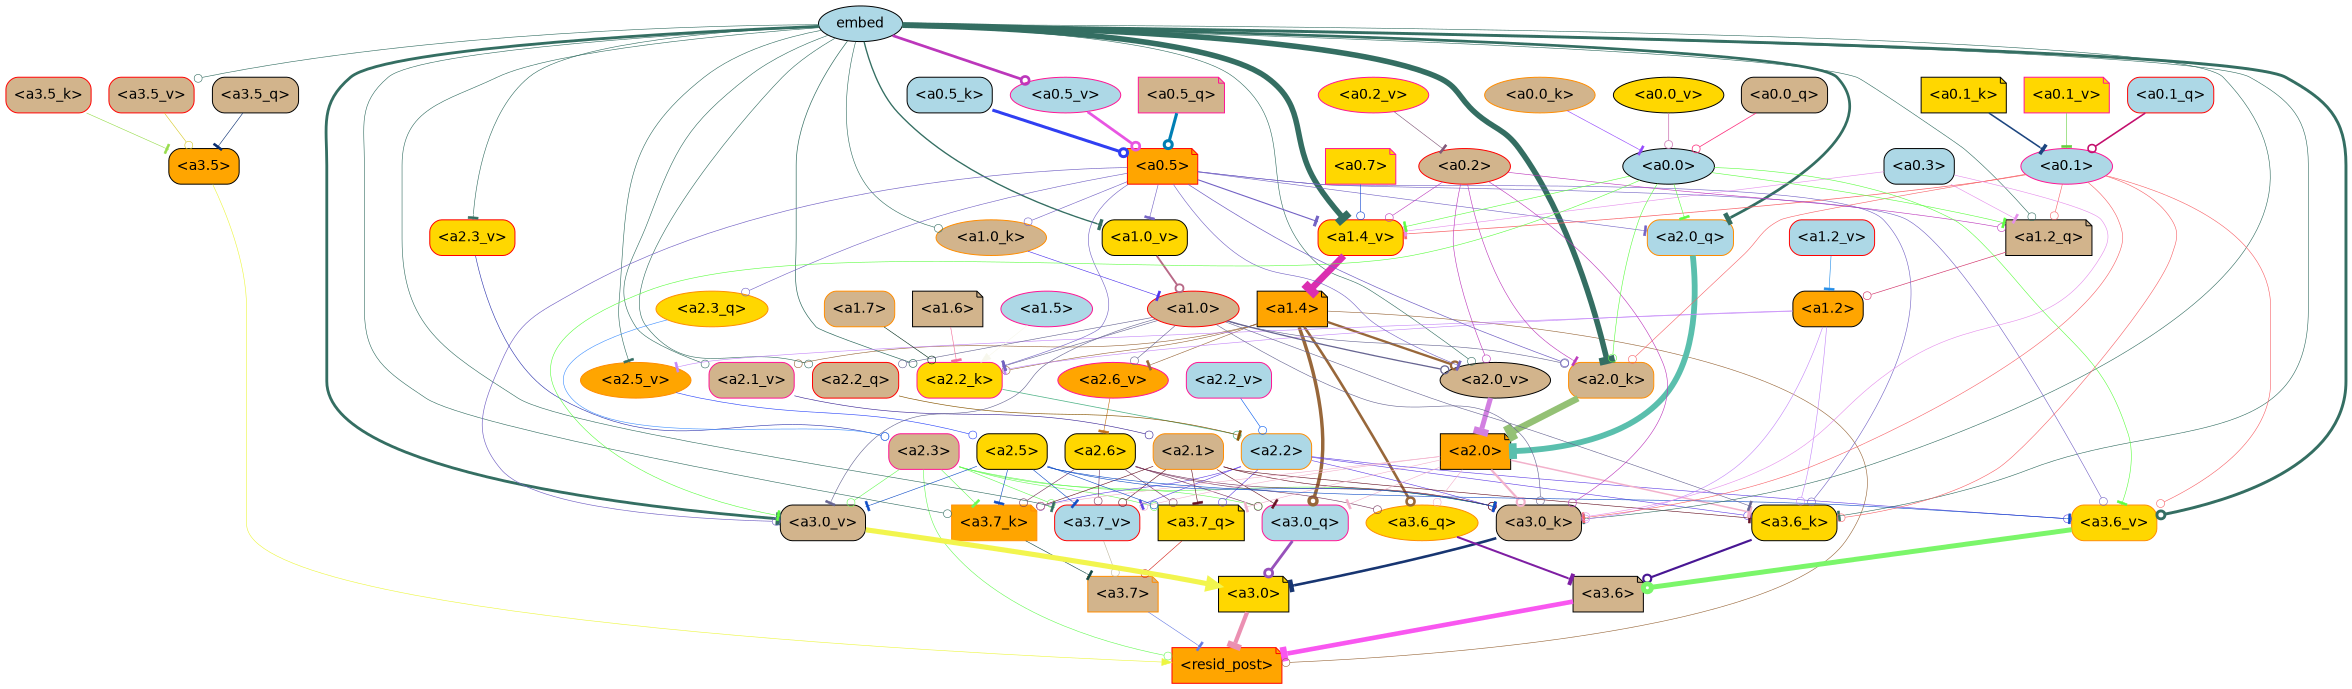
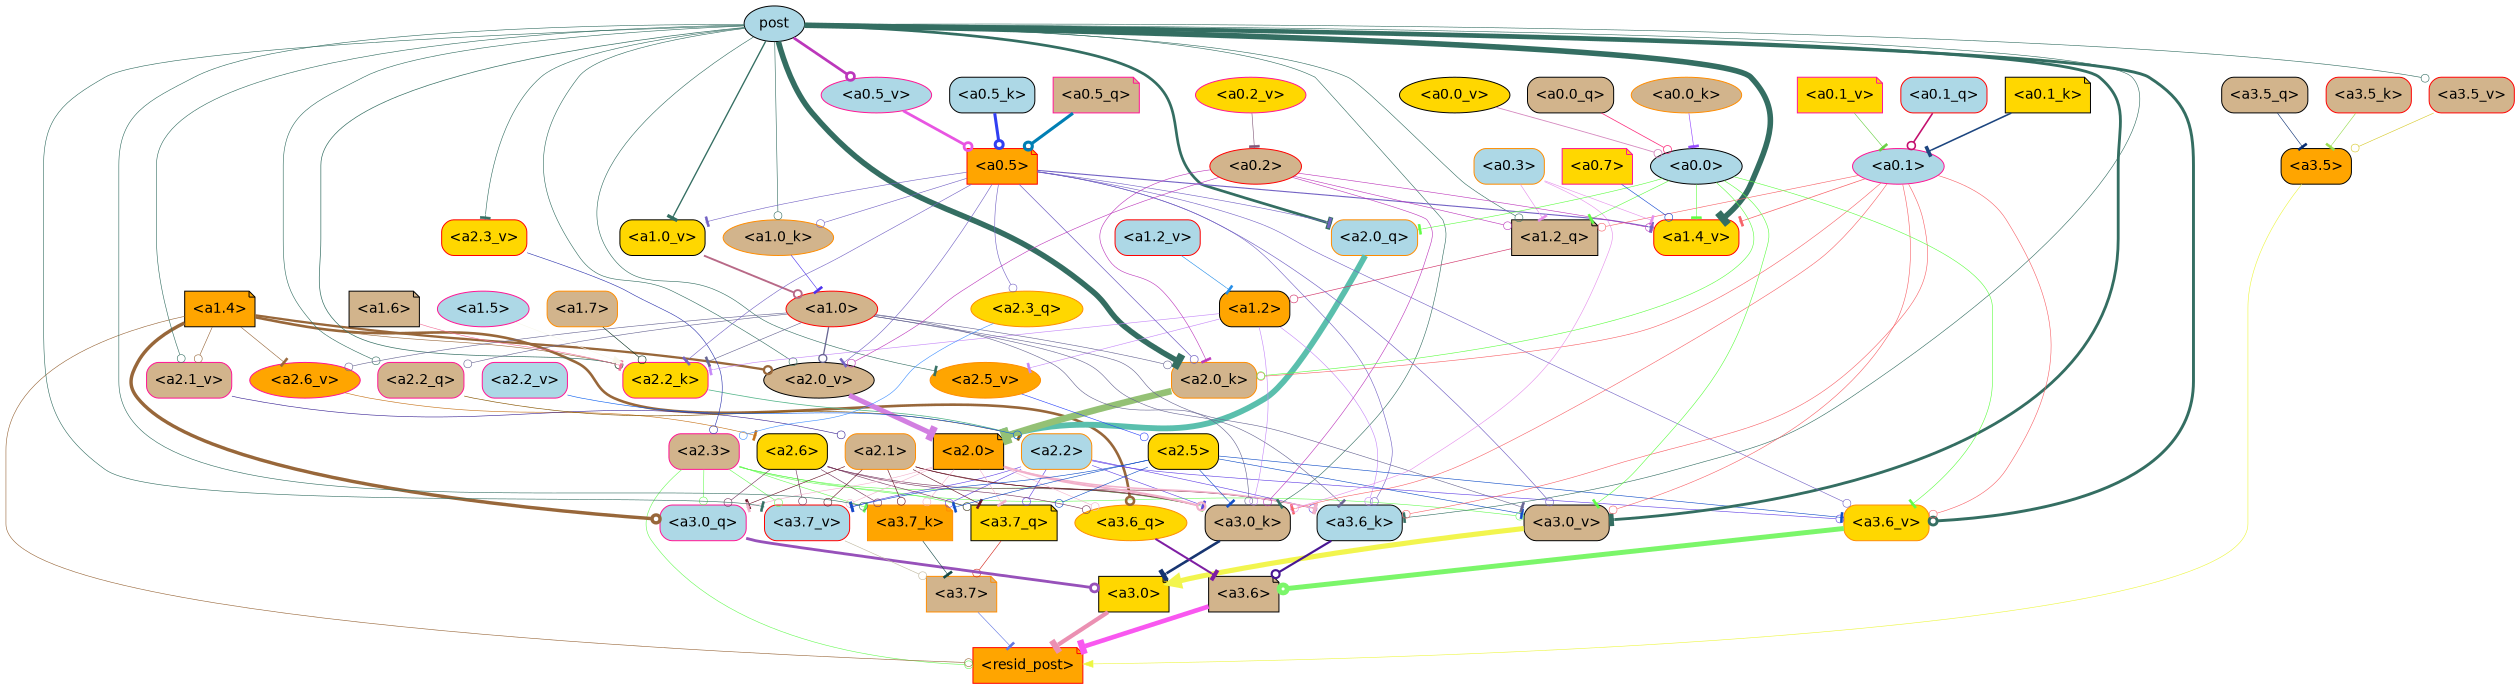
(861, 24) -> (774, 24)
(1919, 166) -> (1509, 166)
(1323, 276) -> none
(856, 380) -> (421, 380)
none -> (1831, 400)
(1794, 523) -> (1360, 523)
